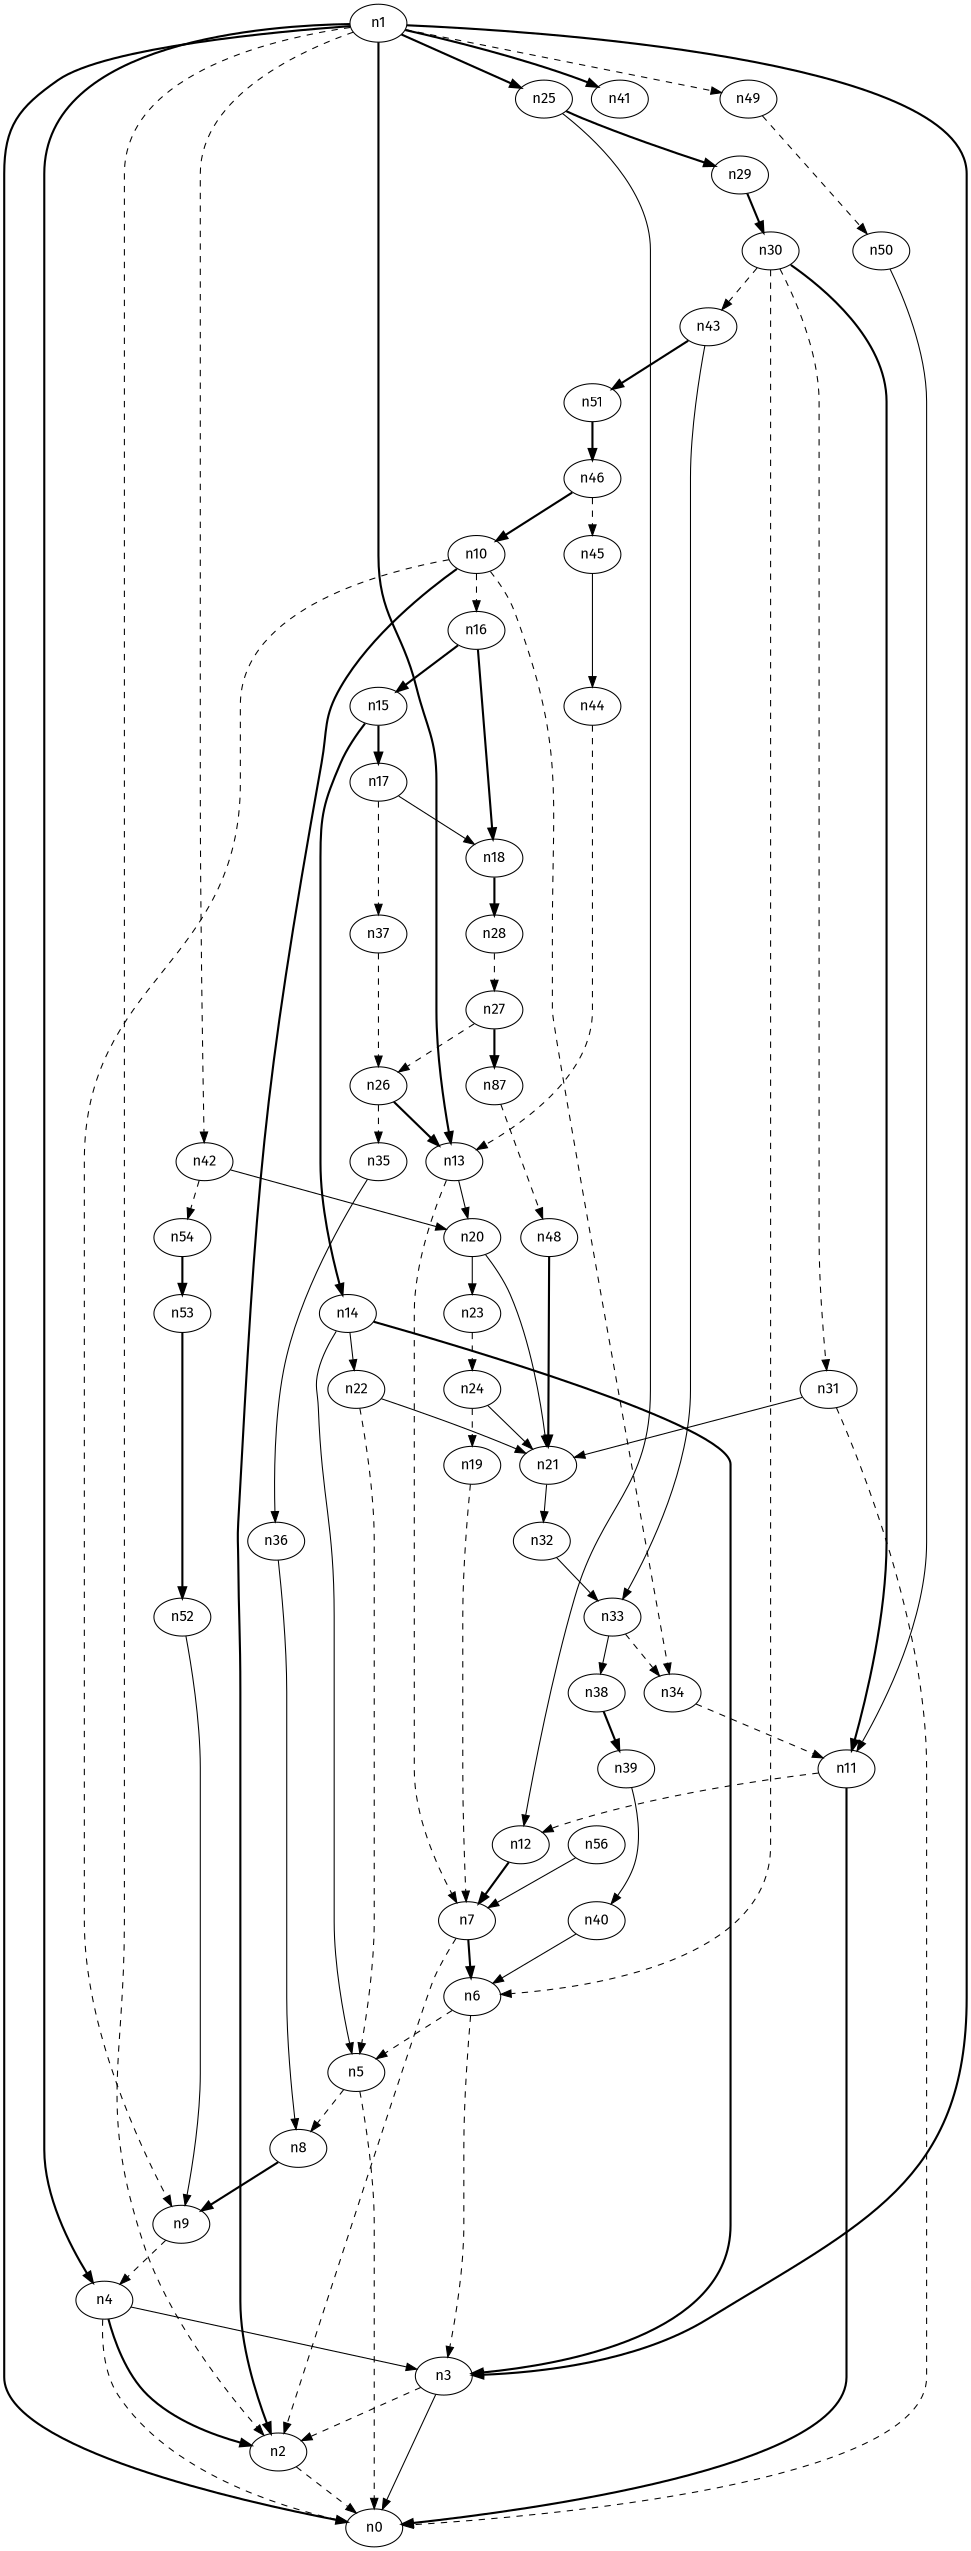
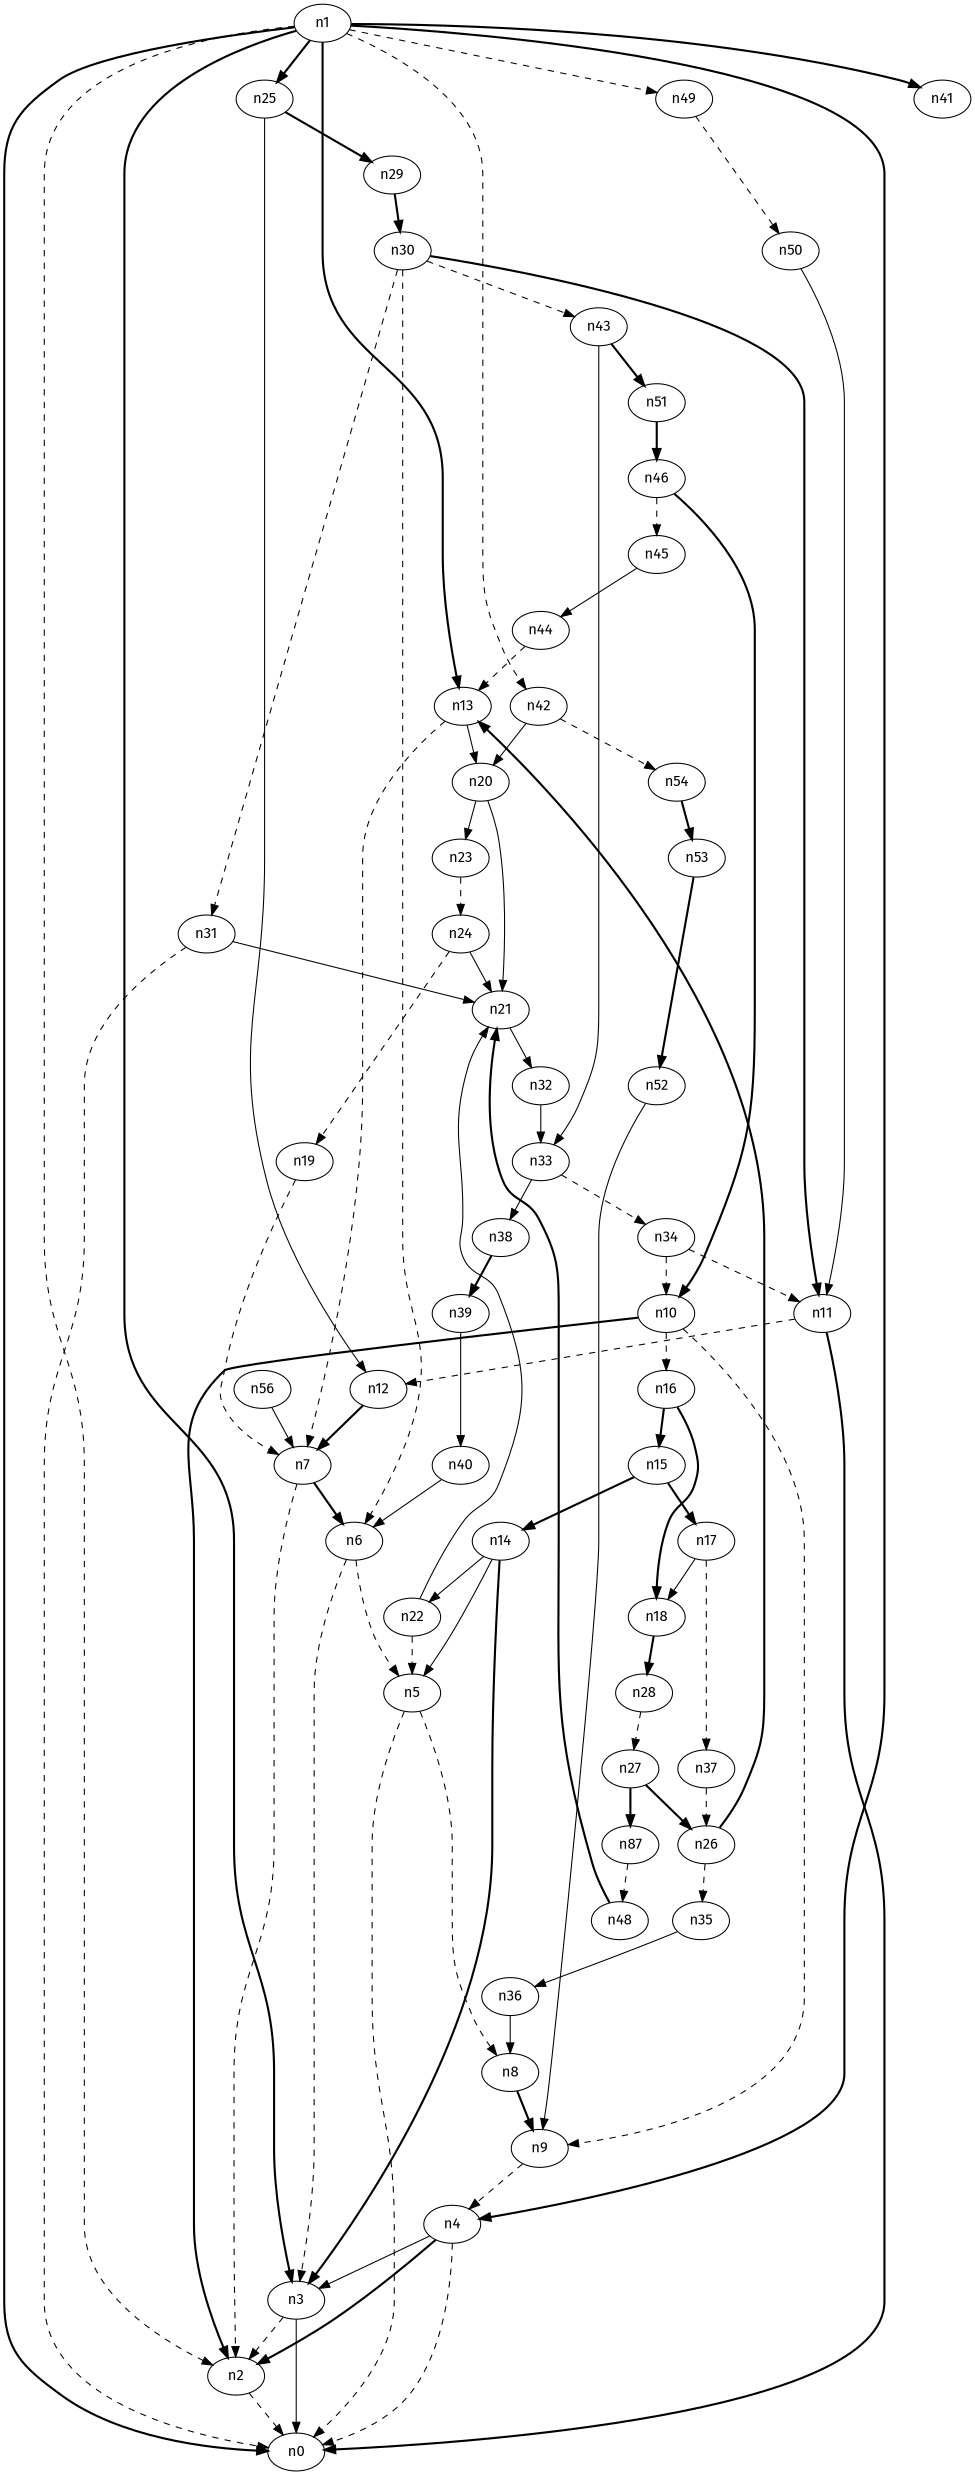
(444, 1043) -> (664, 1803)
(569, 1115) -> (666, 1270)
